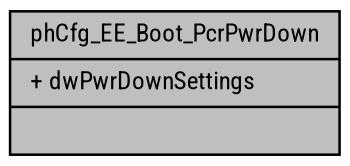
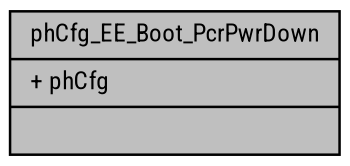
(143, 82) -> (70, 82)
